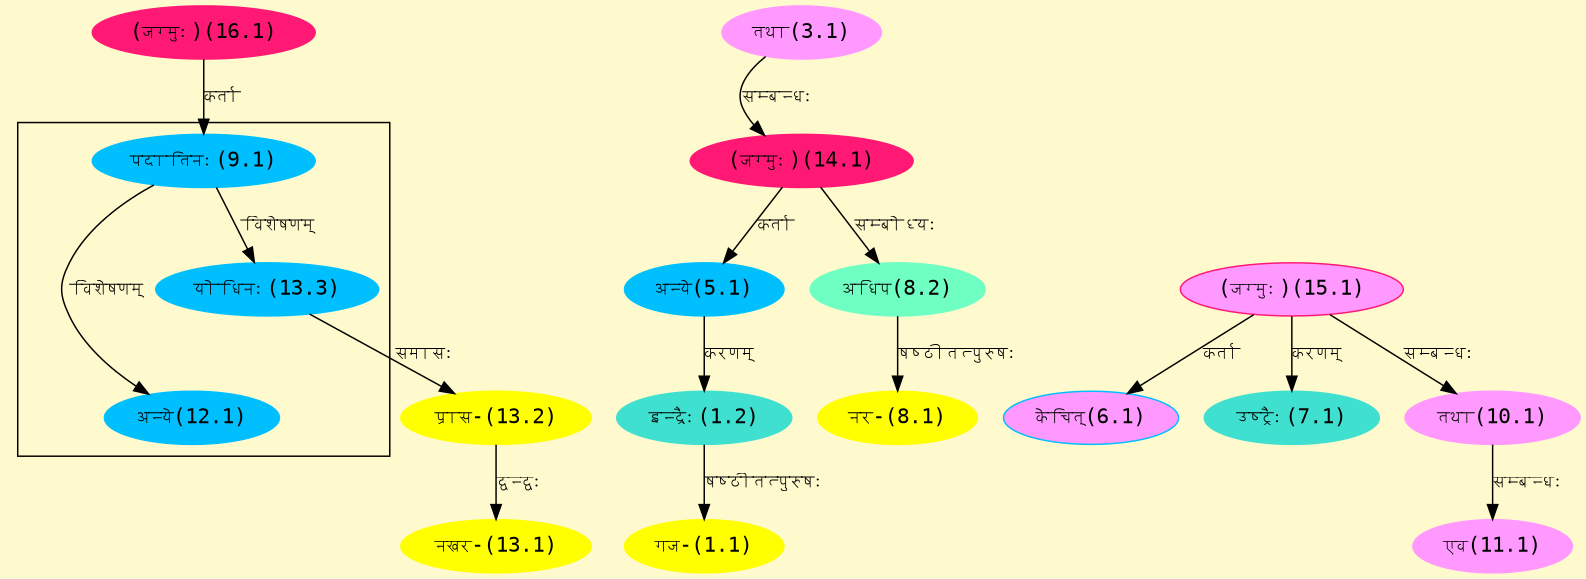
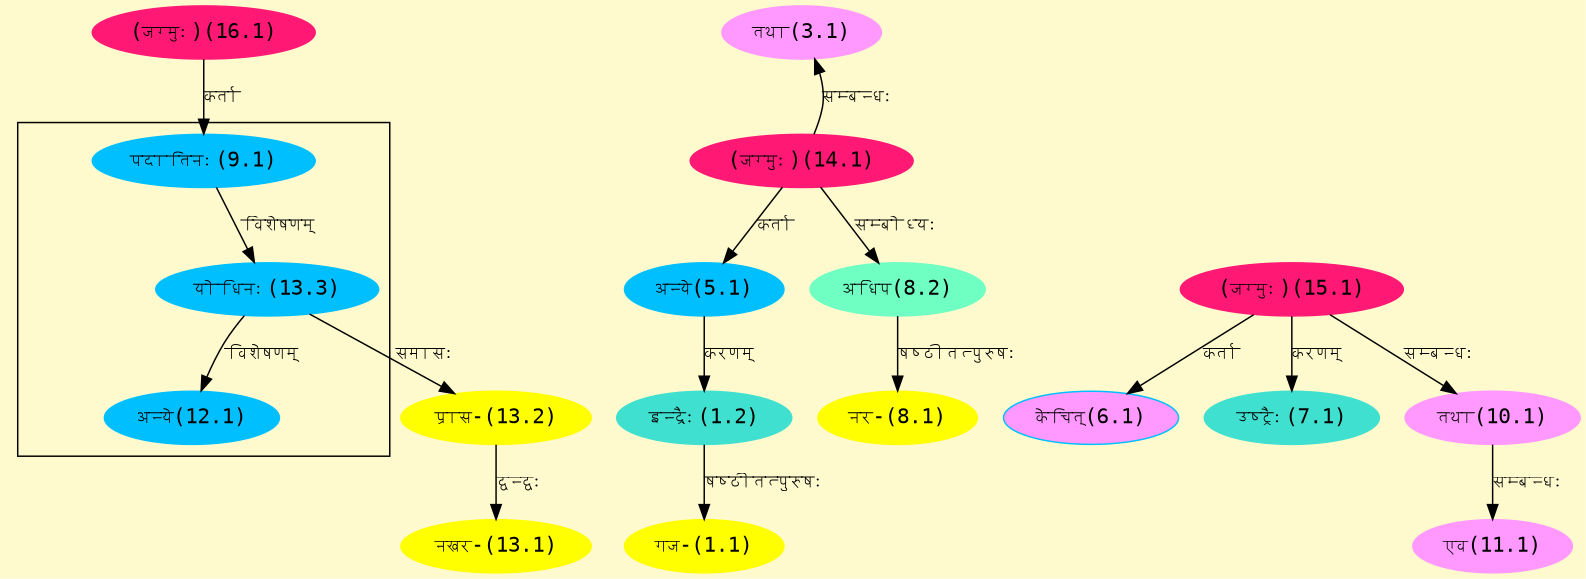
(741, 88) -> (823, 104)
(63, 280) -> (223, 345)
(1292, 289) -> (1292, 289)
